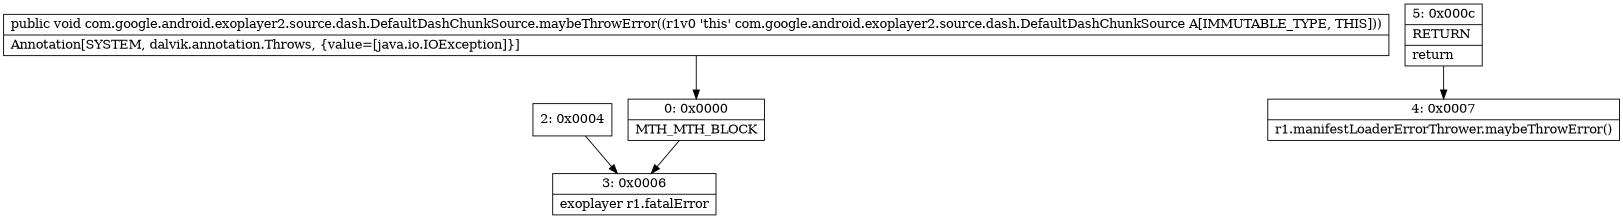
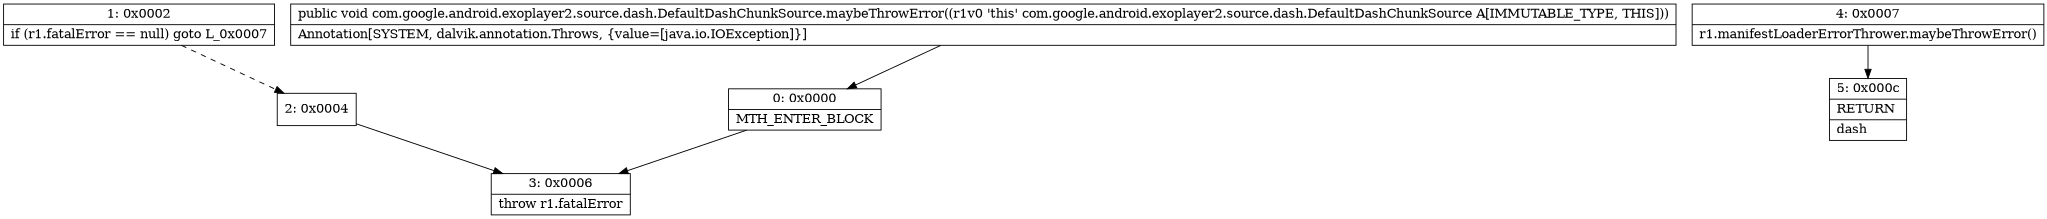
none -> (139, 25)
(1433, 55) -> (1852, 130)
(1444, 78) -> (1868, 57)
(696, 130) -> (805, 119)
(634, 204) -> (561, 204)
